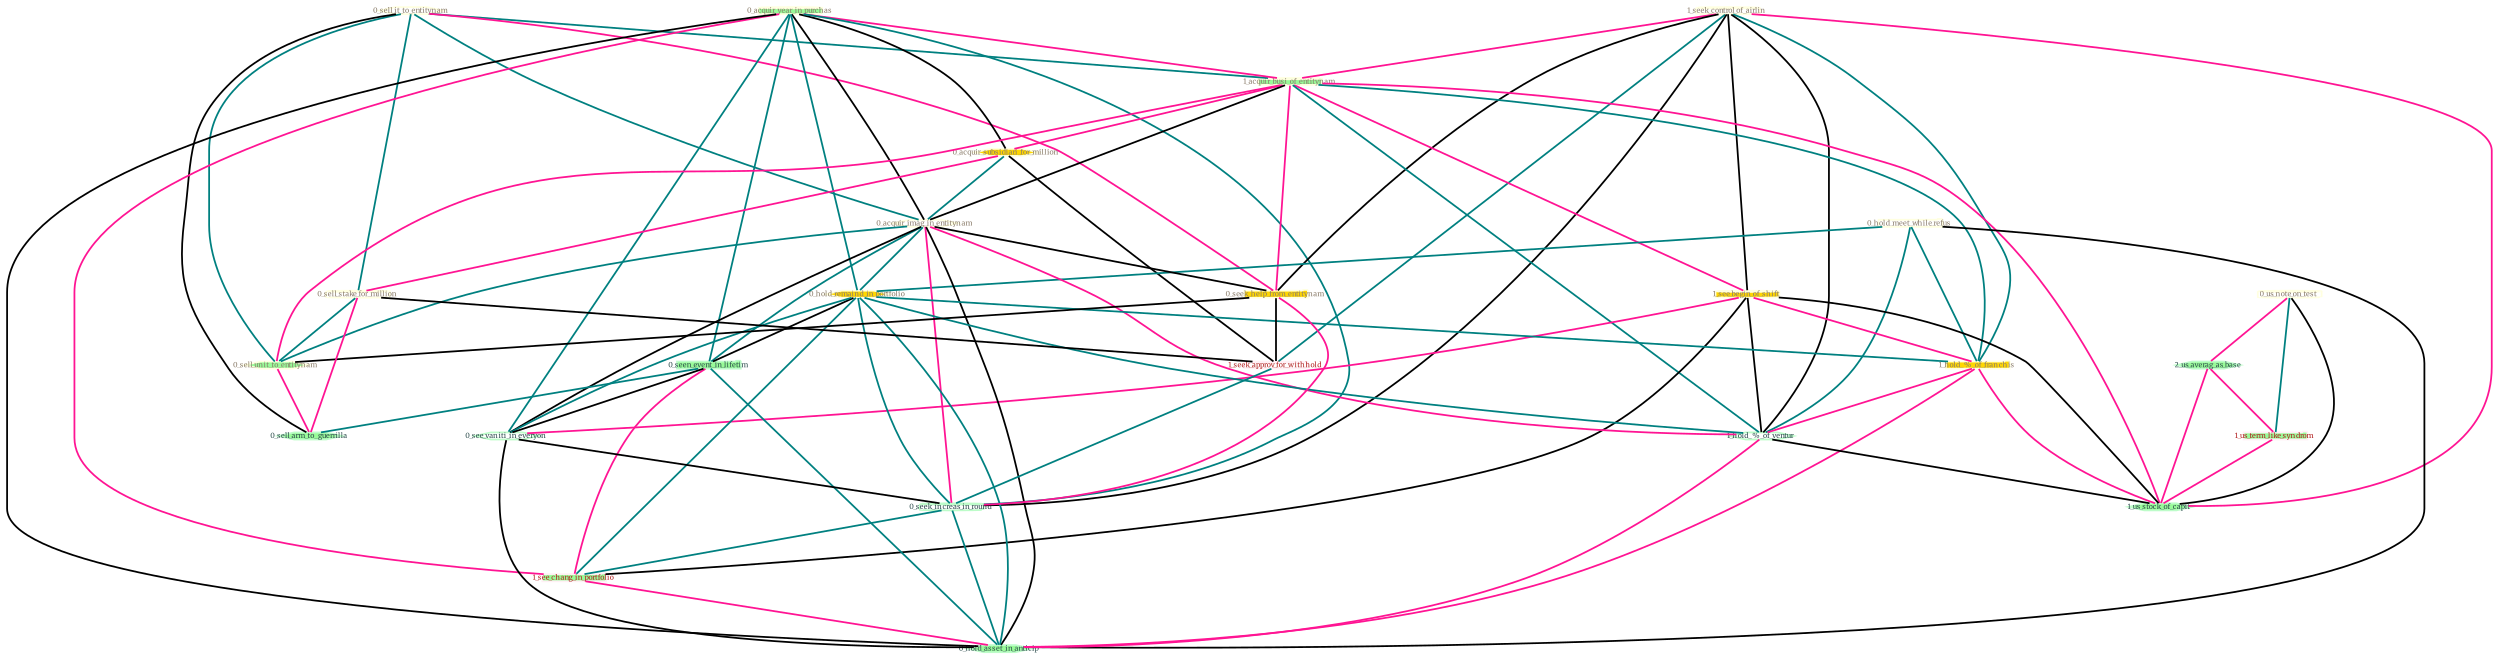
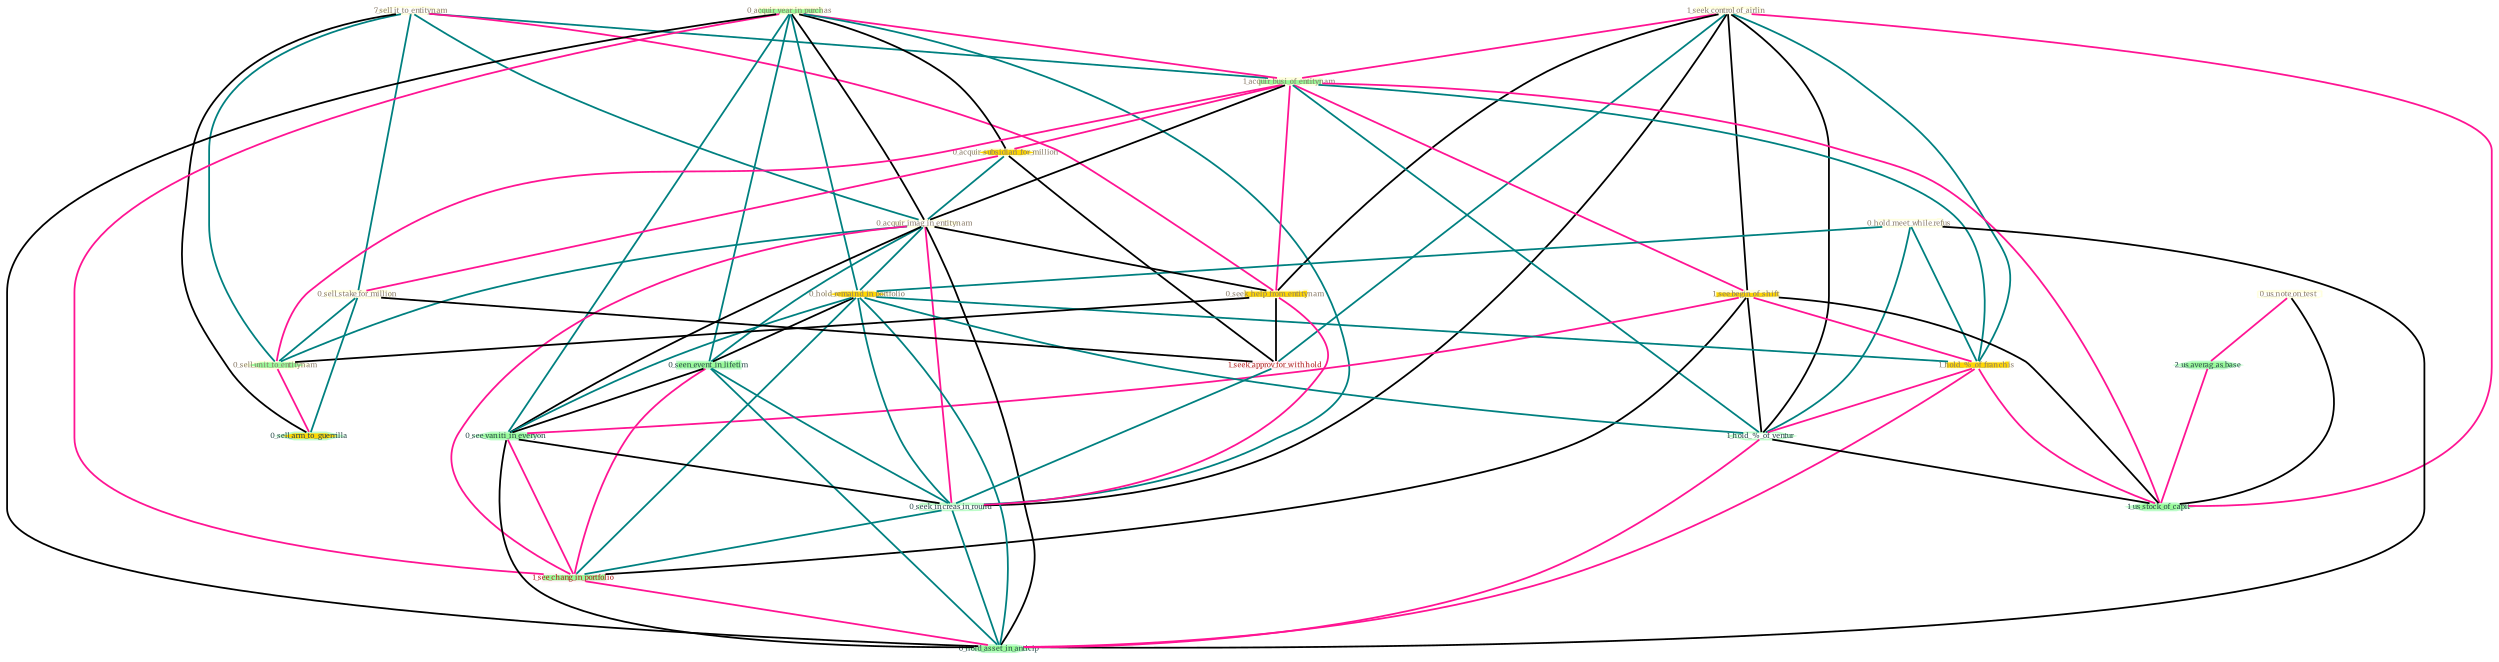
(411, 11) -> (411, 11)
(1159, 335) -> (617, 302)
(332, 372) -> (332, 372)
(510, 401) -> (829, 437)
(310, 436) -> (310, 436)
(507, 436) -> (507, 436)
(2276, 436) -> none
none -> (541, 507)
